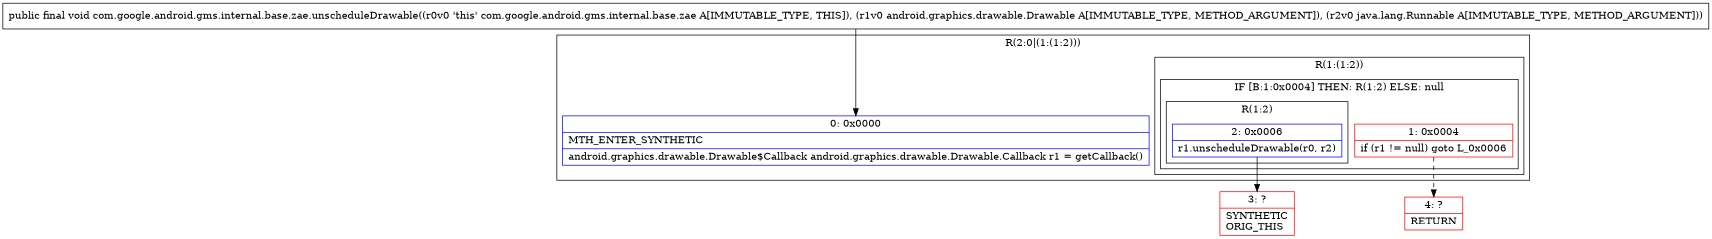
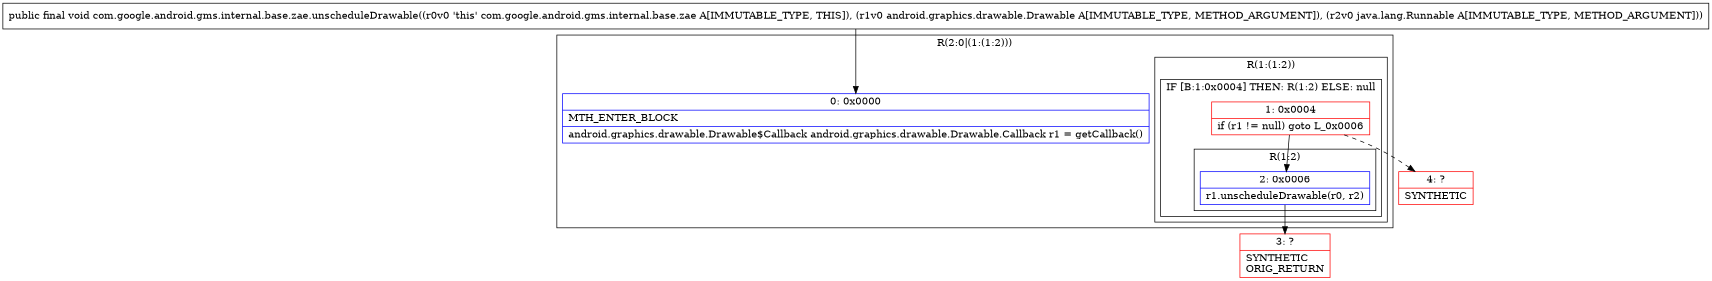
(636, 140) -> (623, 118)
none -> (1288, 154)
(1434, 221) -> (1436, 196)
(1255, 227) -> (1285, 269)
